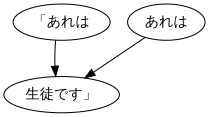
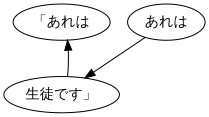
(55, 53) -> (68, 63)
